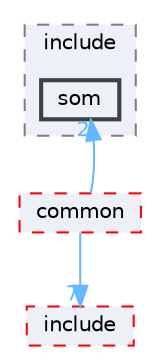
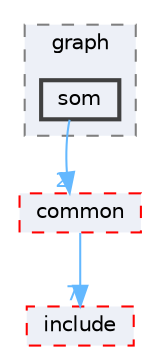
(80, 44) -> (80, 44)
(94, 167) -> (66, 149)
